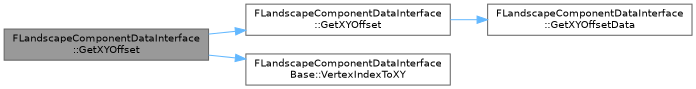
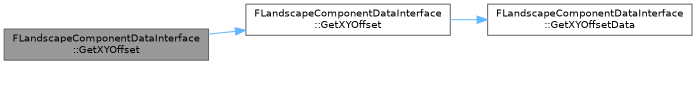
(348, 70) -> none
